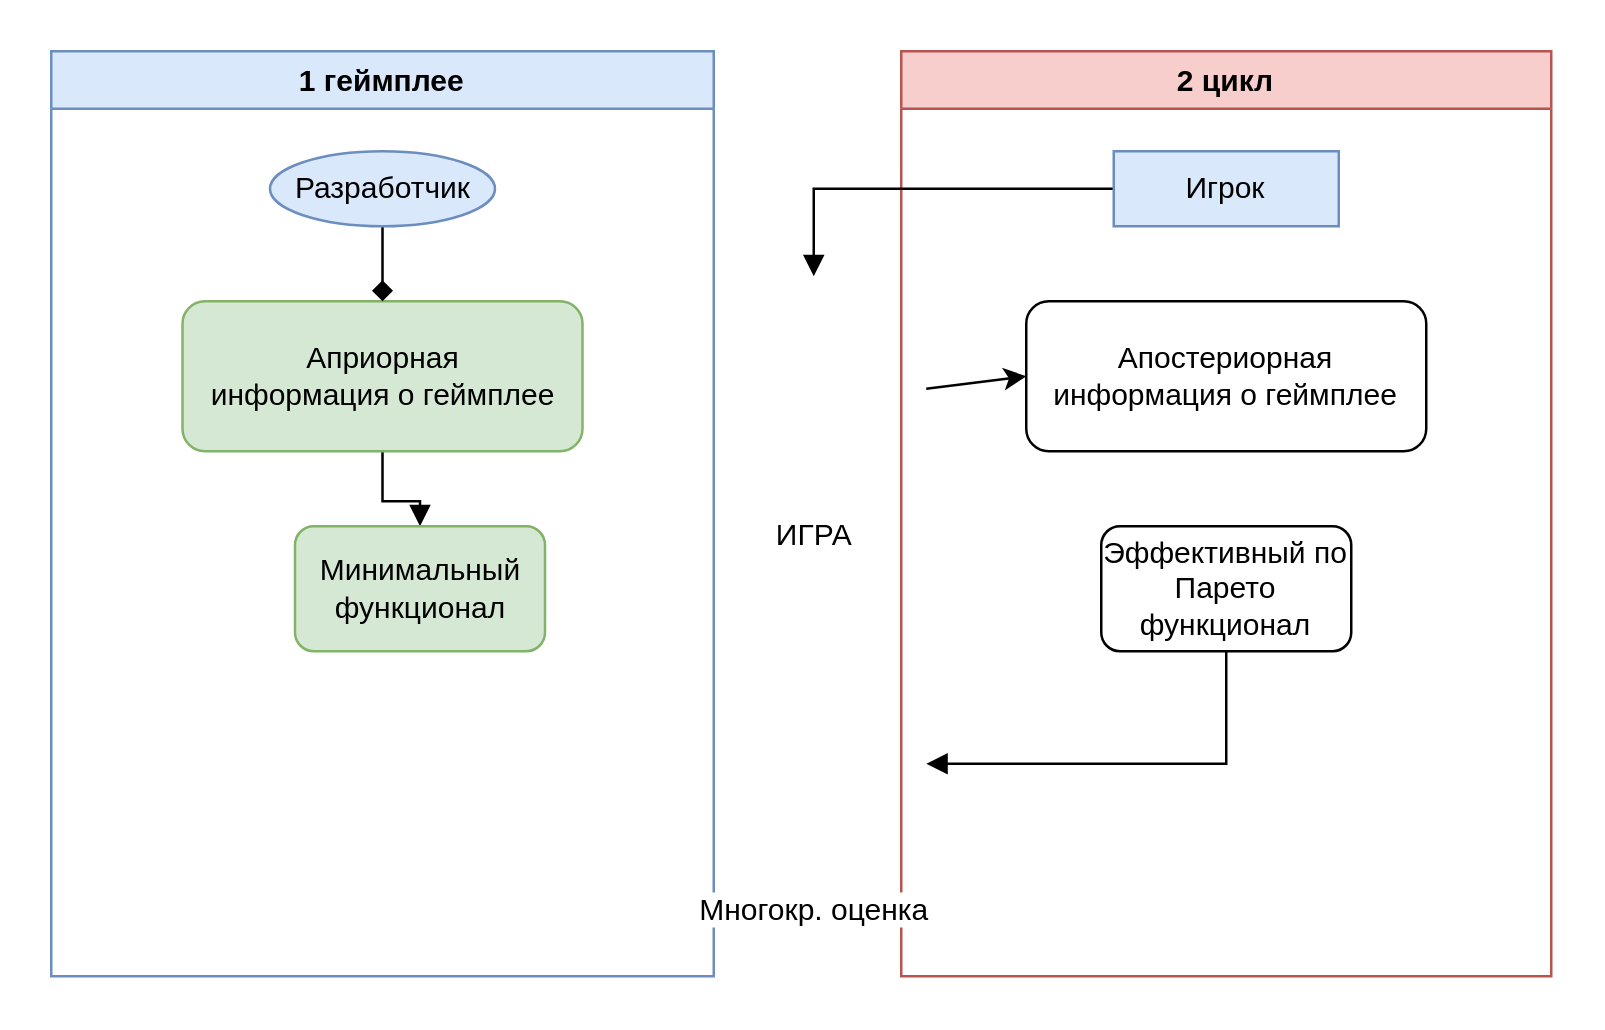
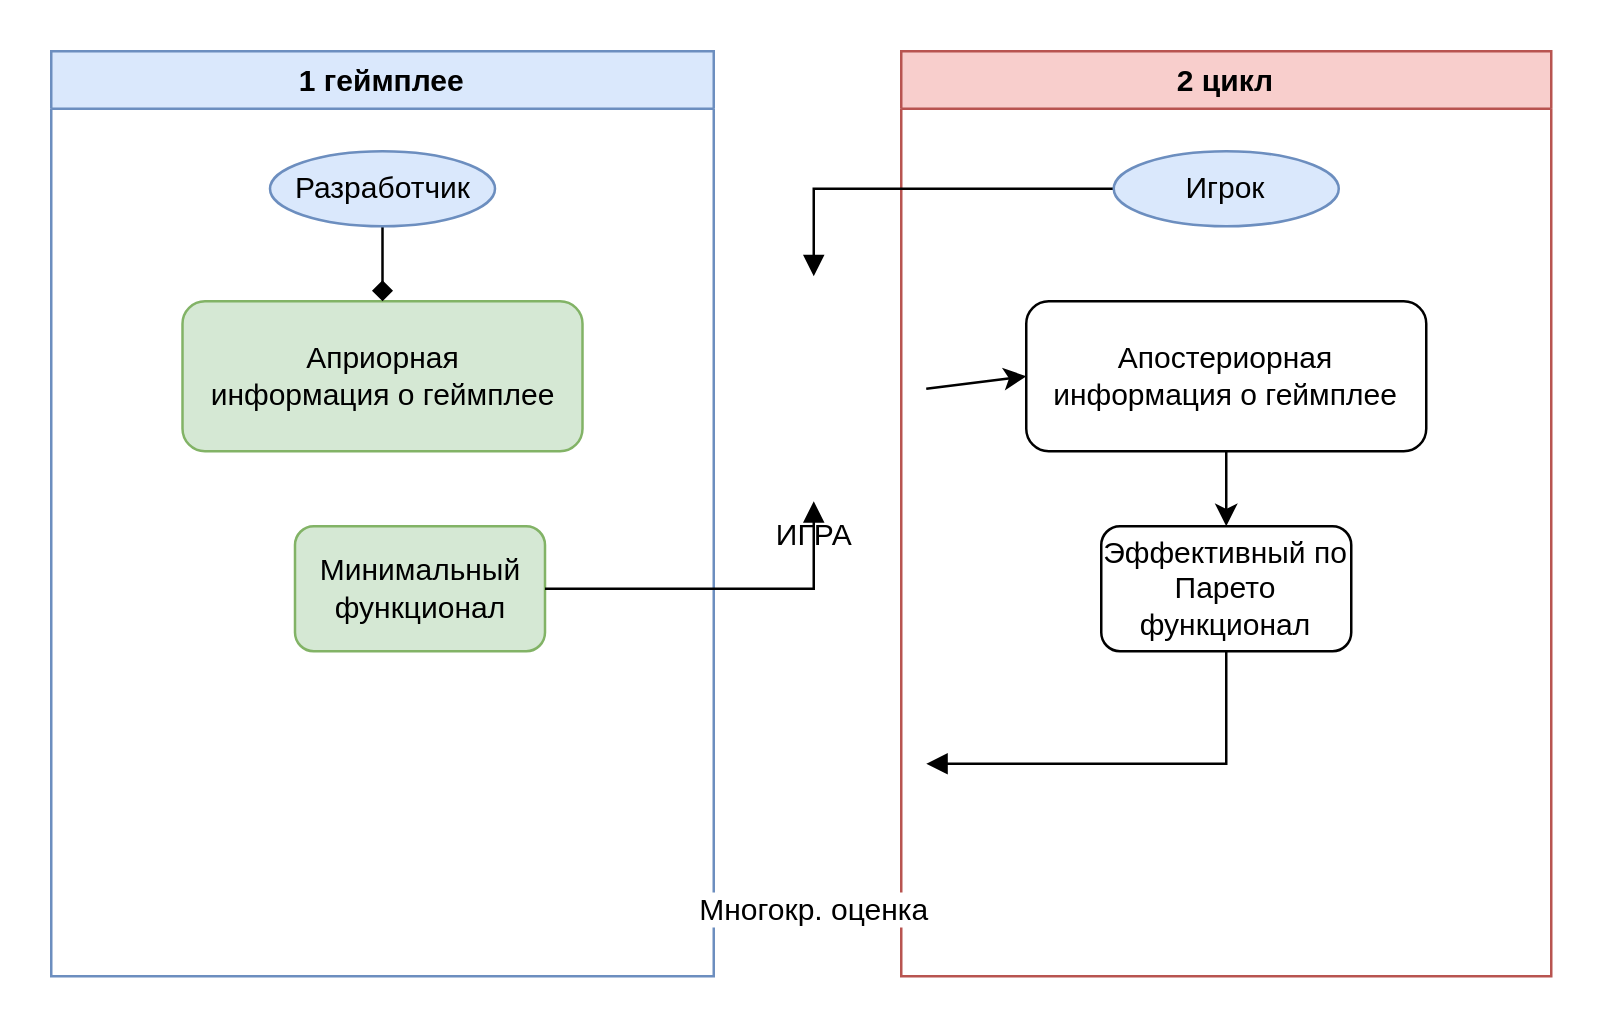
(1226, 189) -> (1226, 189)
(383, 496) -> none
none -> (1226, 497)
none -> (626, 589)
